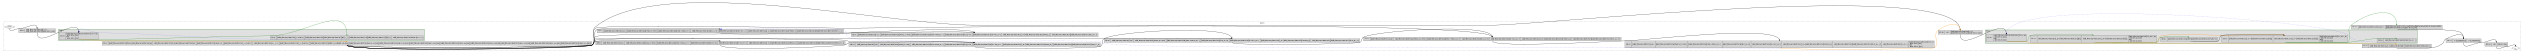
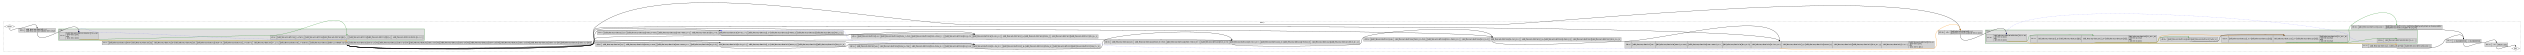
none -> (1056, 27)
